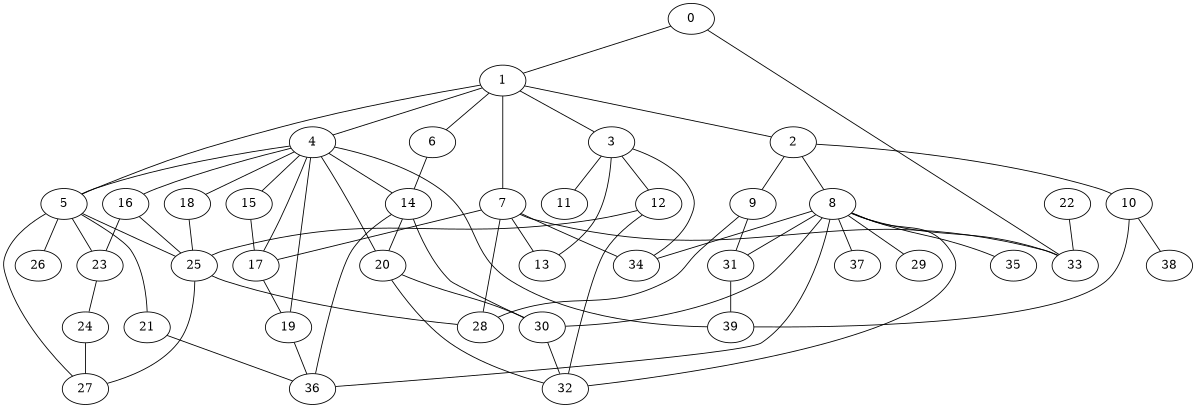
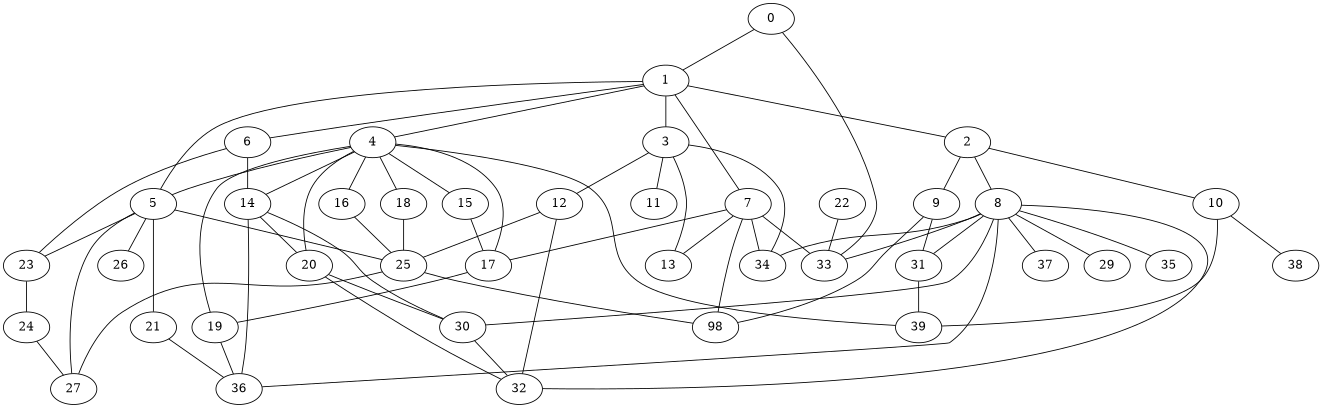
(111, 240) -> (125, 187)
(480, 327) -> (716, 327)
